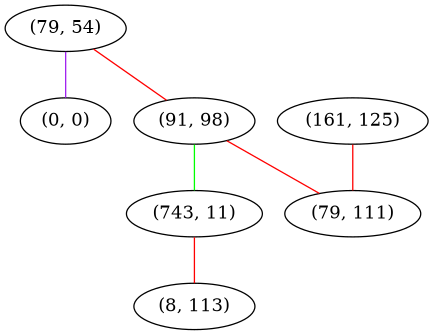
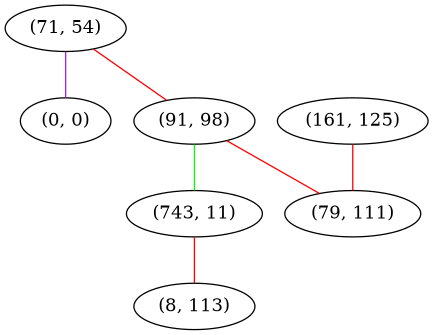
(66, 28) -> (66, 28)
